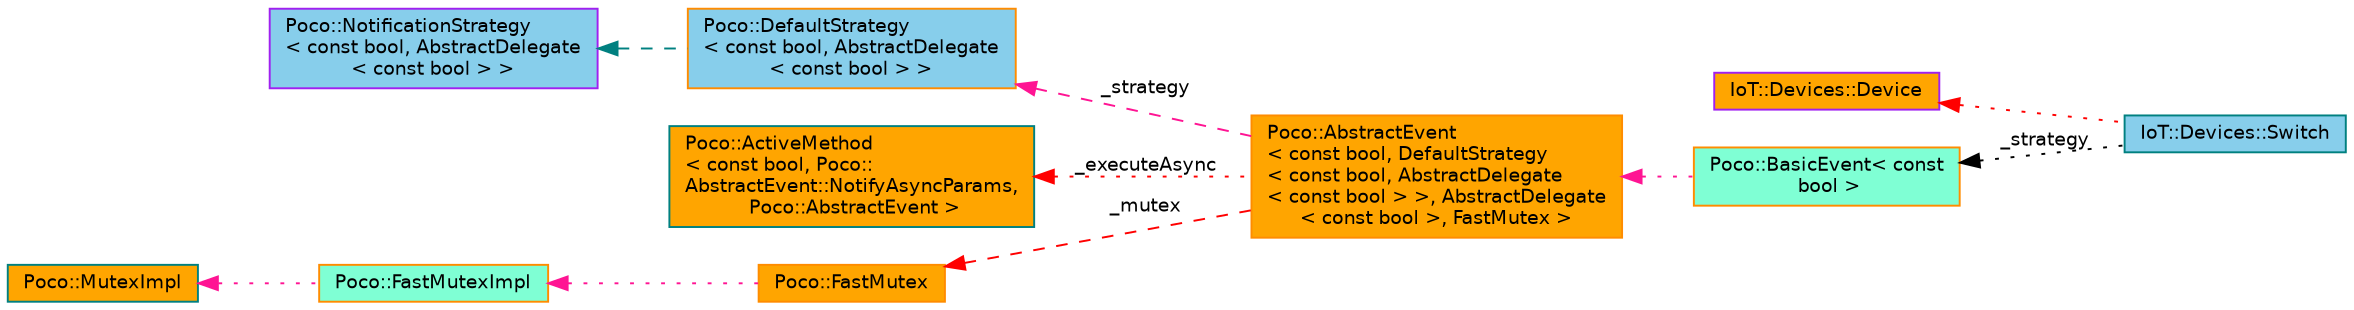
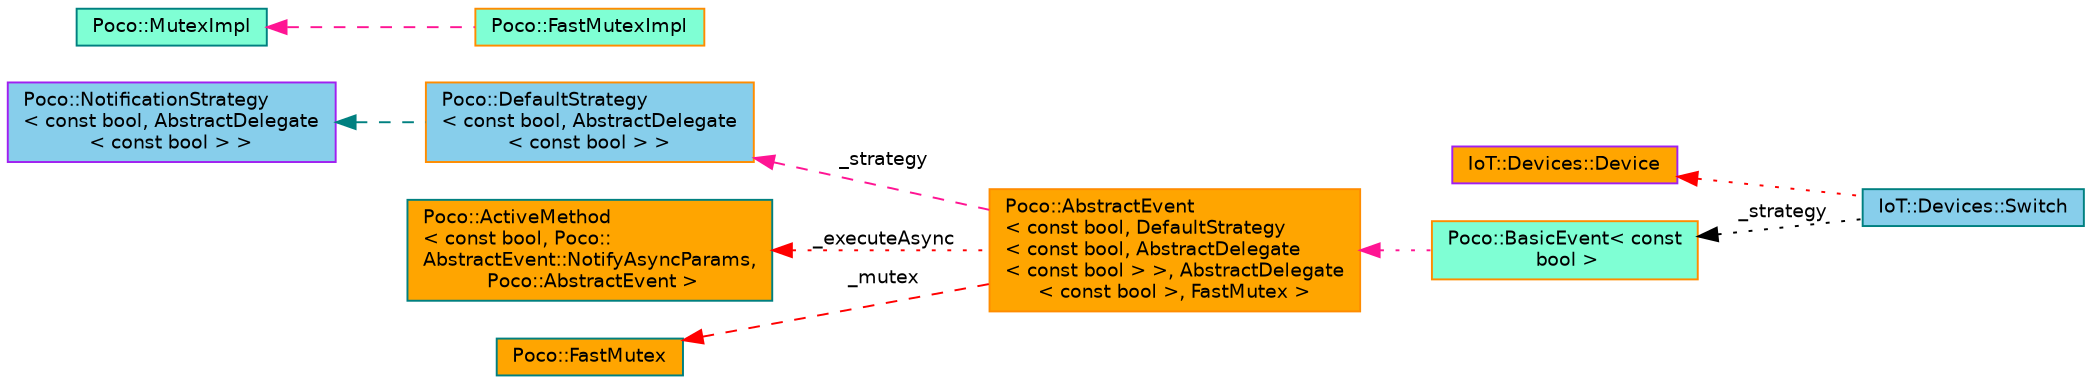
(103, 283) -> (172, 27)
(269, 283) -> (381, 27)
(663, 283) -> none
(852, 283) -> (590, 357)
